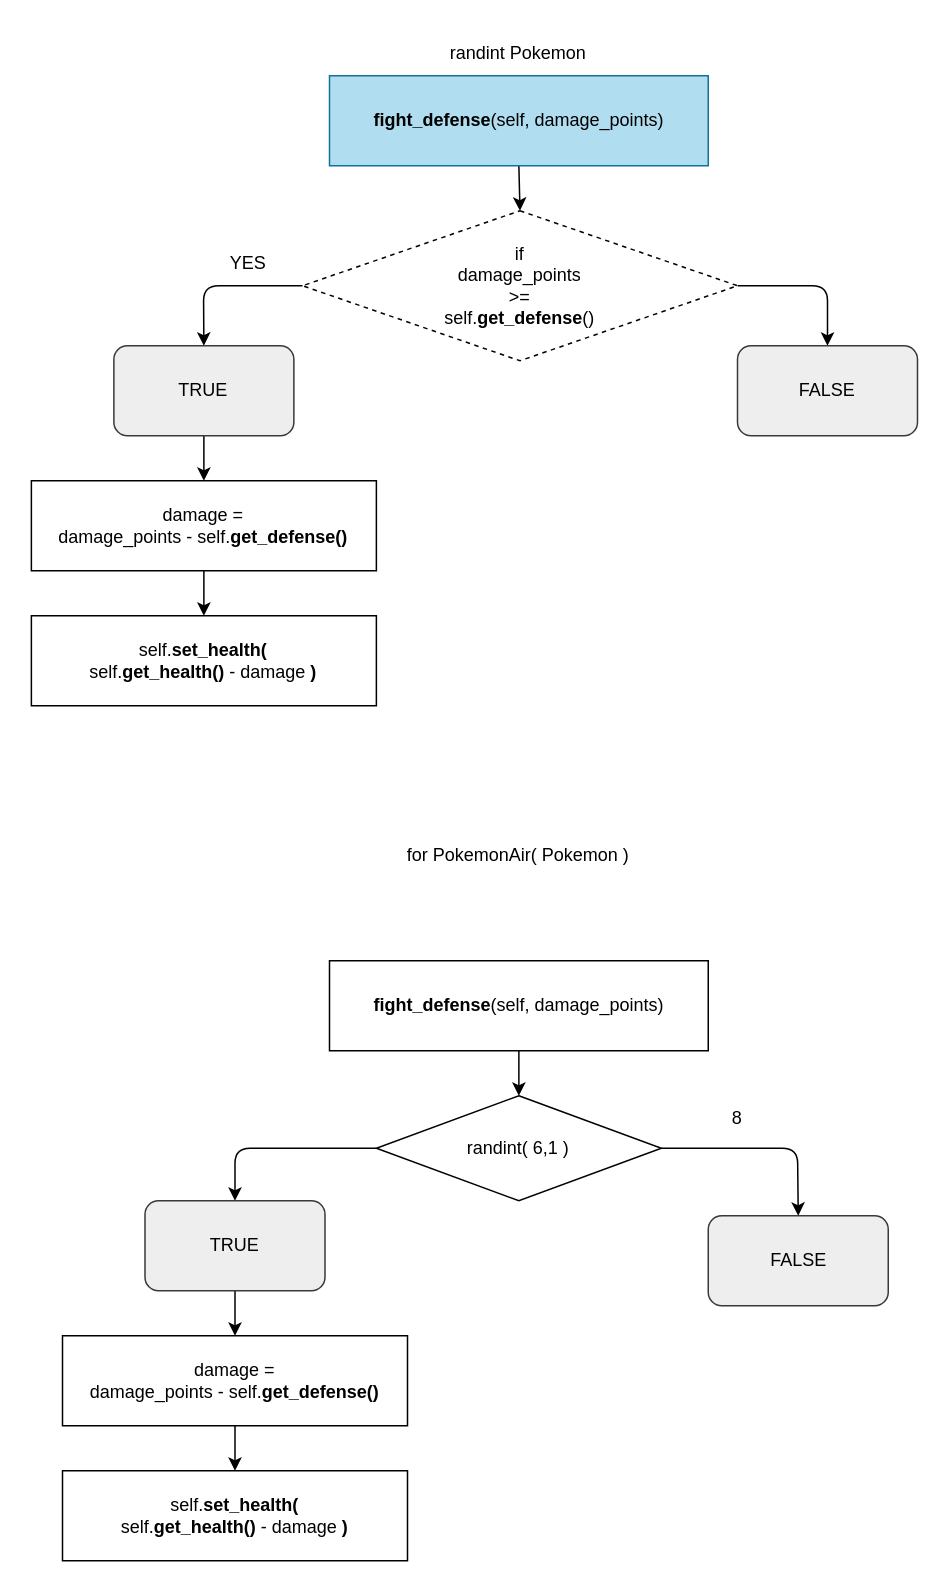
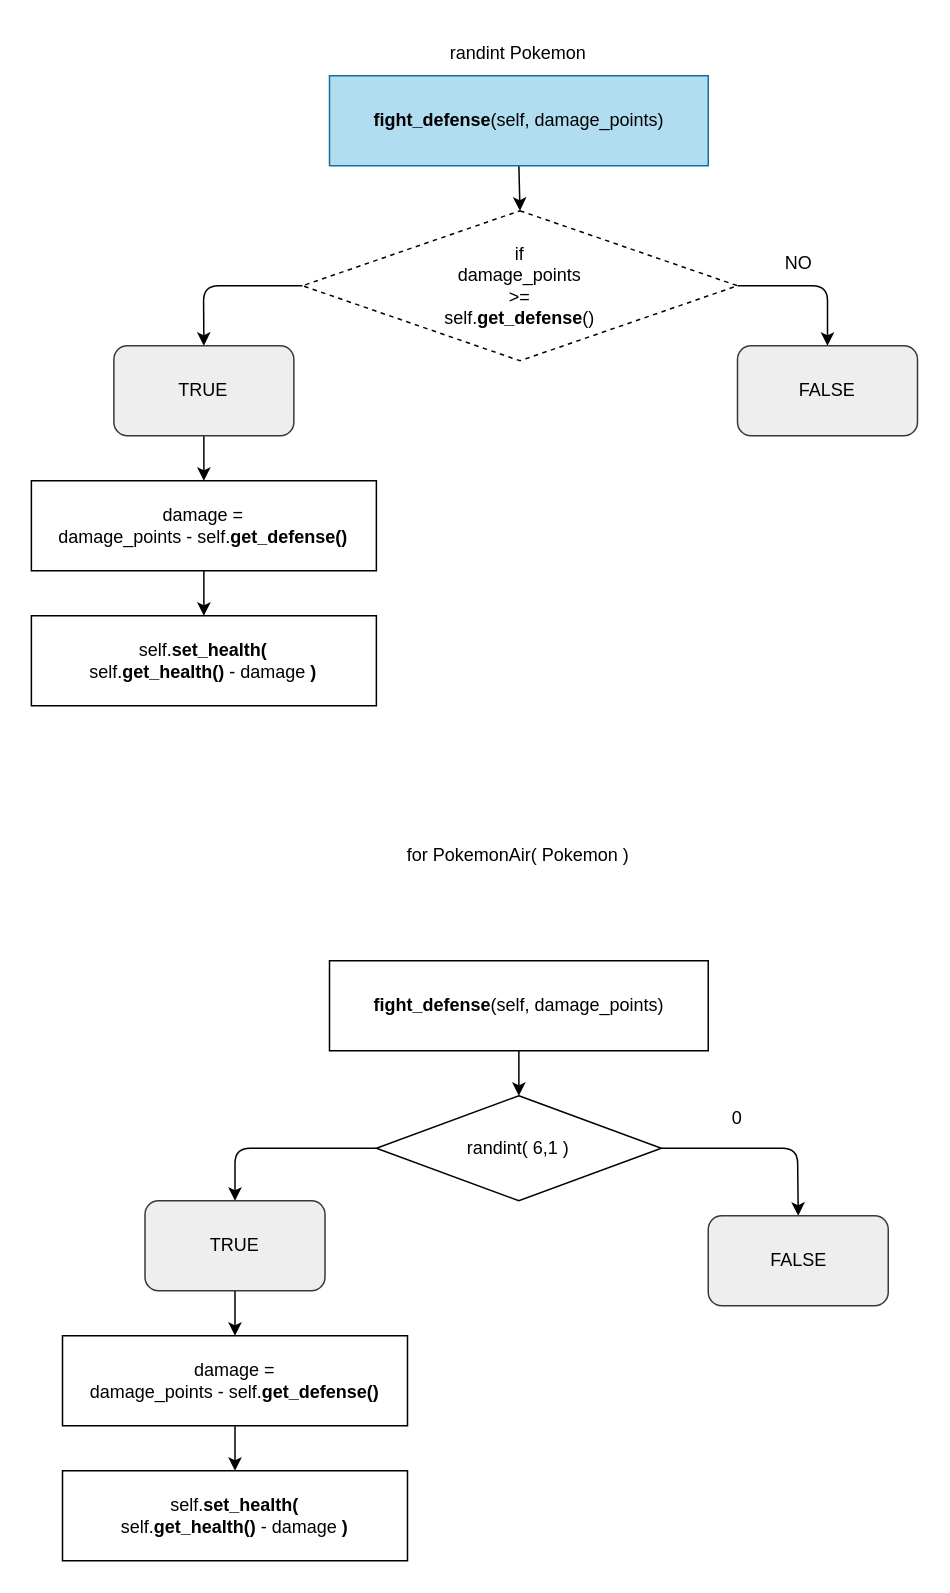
(249, 263) -> none
none -> (798, 263)
(737, 1118) -> (737, 1118)
